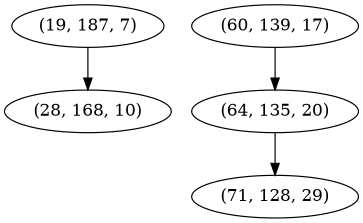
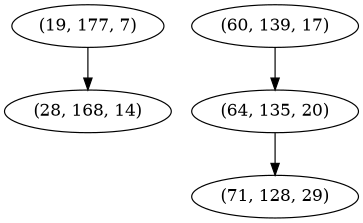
(88, 26) -> (88, 26)
(88, 111) -> (88, 111)
